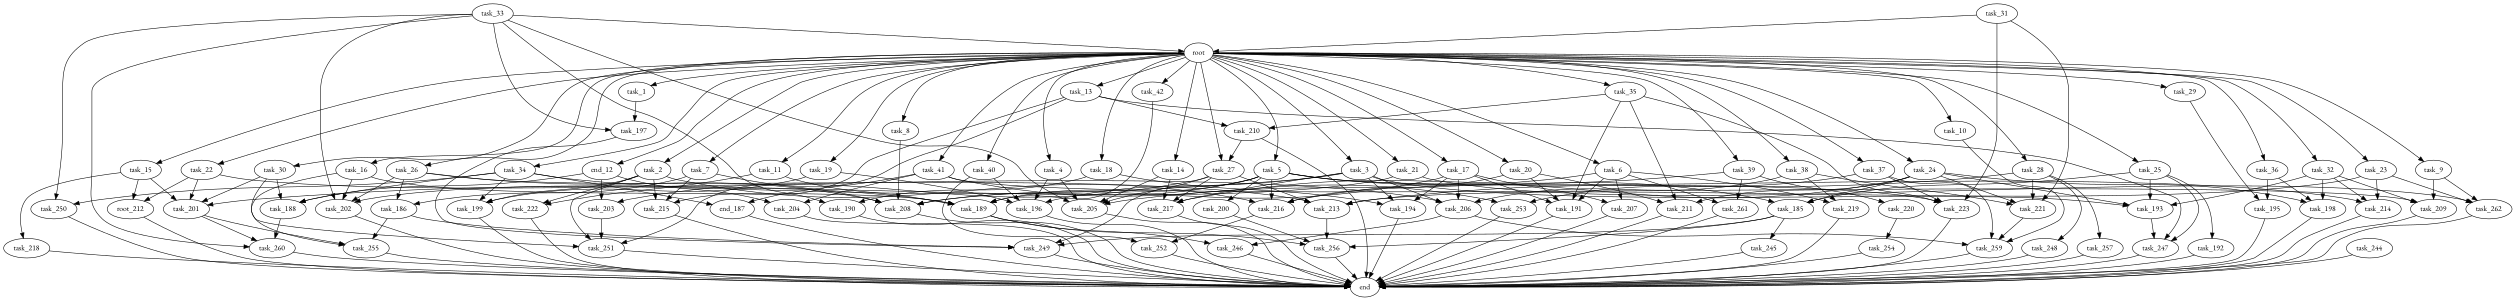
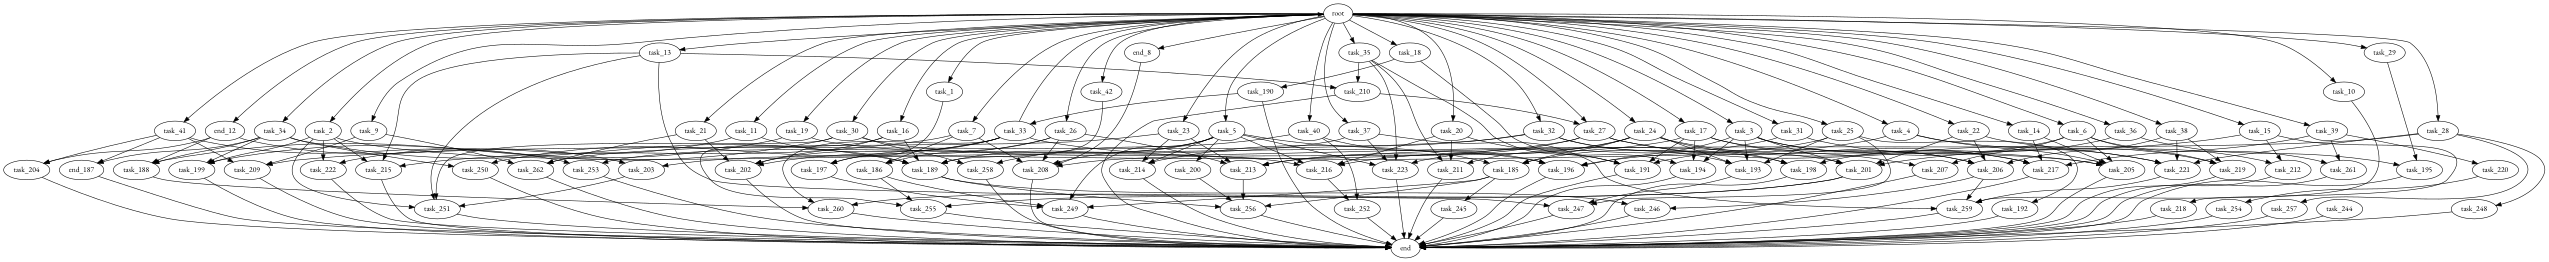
(1598, 33) -> (1571, 37)
(658, 119) -> (1136, 104)
(900, 131) -> (1142, 53)
none -> (2064, 148)
none -> (980, 170)
(130, 209) -> (2288, 170)
